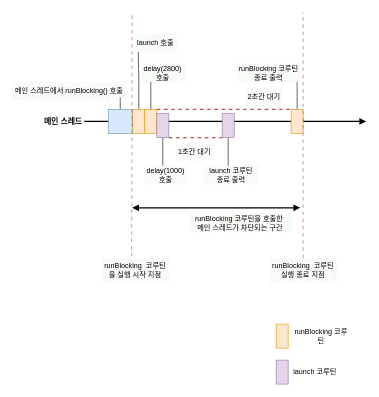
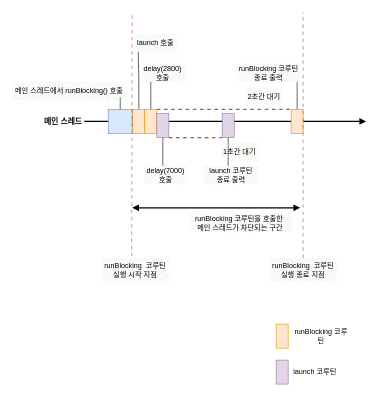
(195, 152) -> (240, 152)
(166, 175) -> (166, 175)
(135, 270) -> (135, 270)
